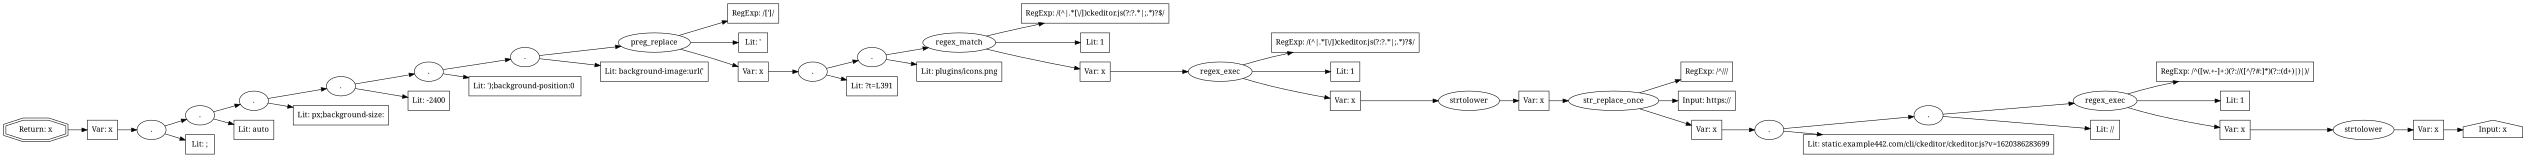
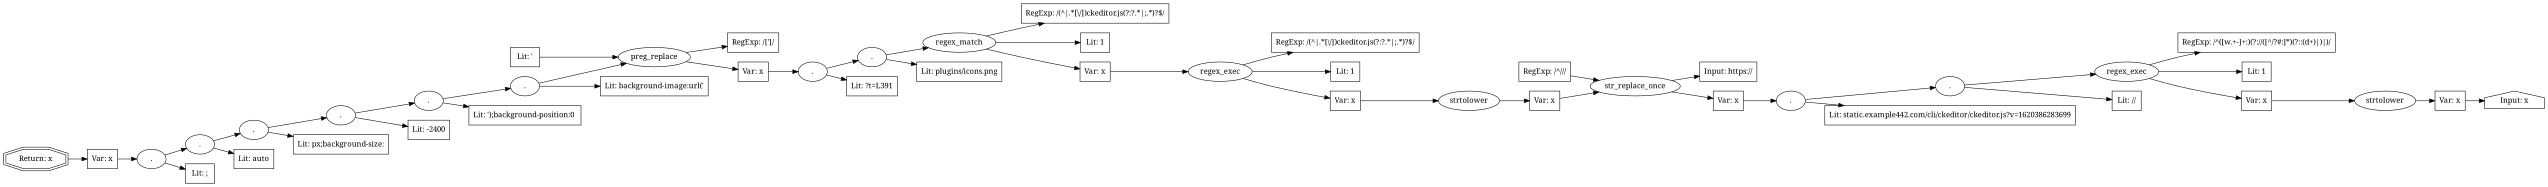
(712, 43) -> (576, 57)
(1658, 87) -> (1582, 78)
